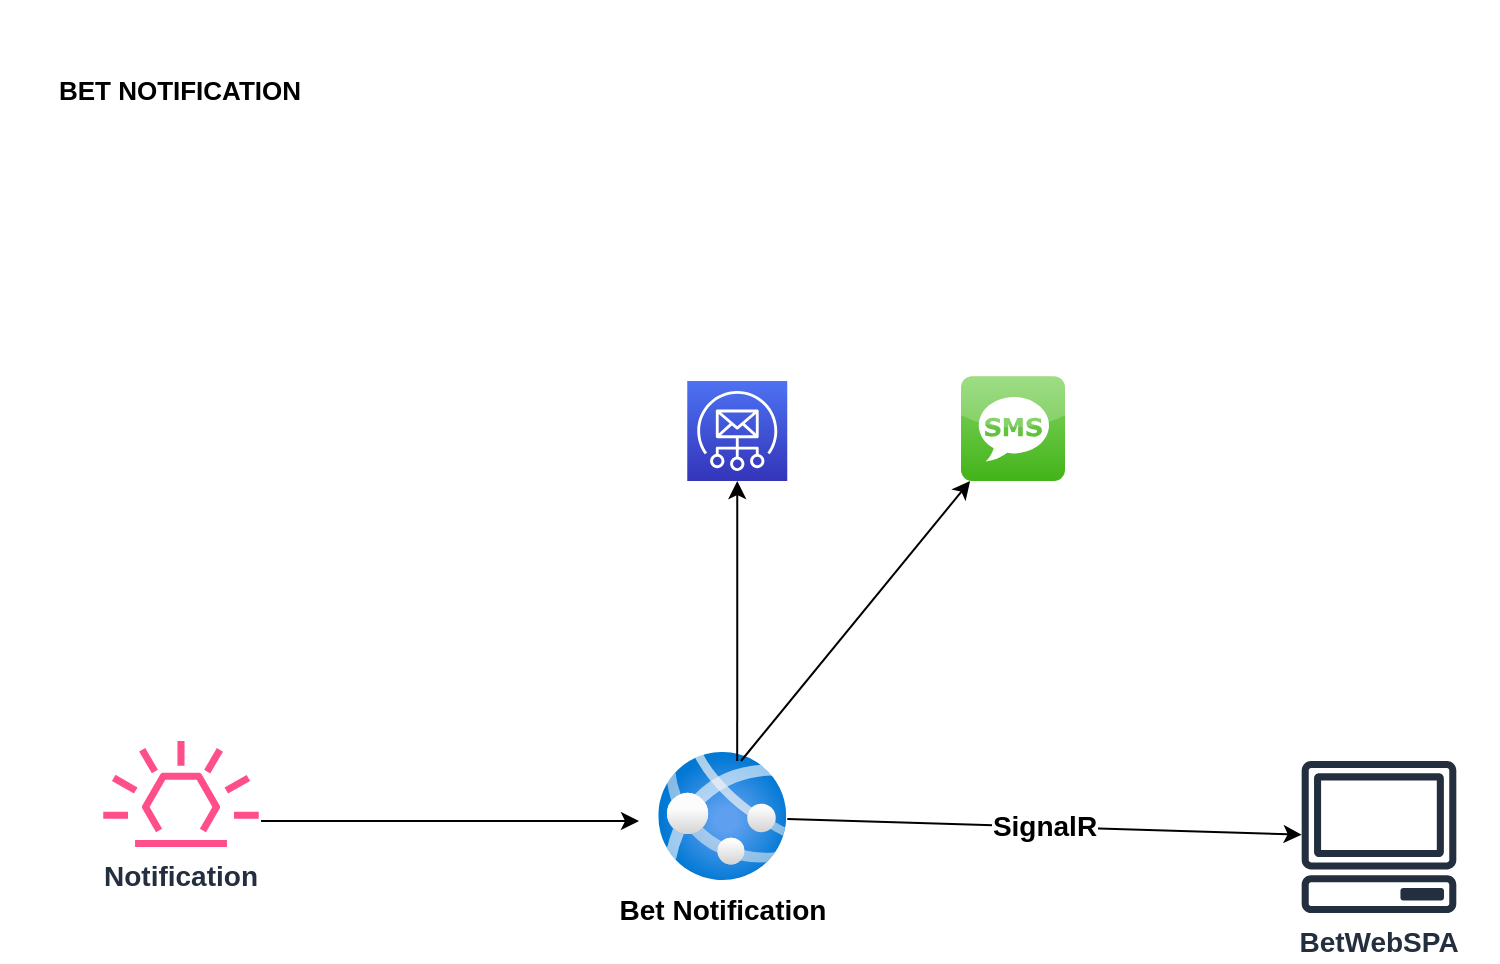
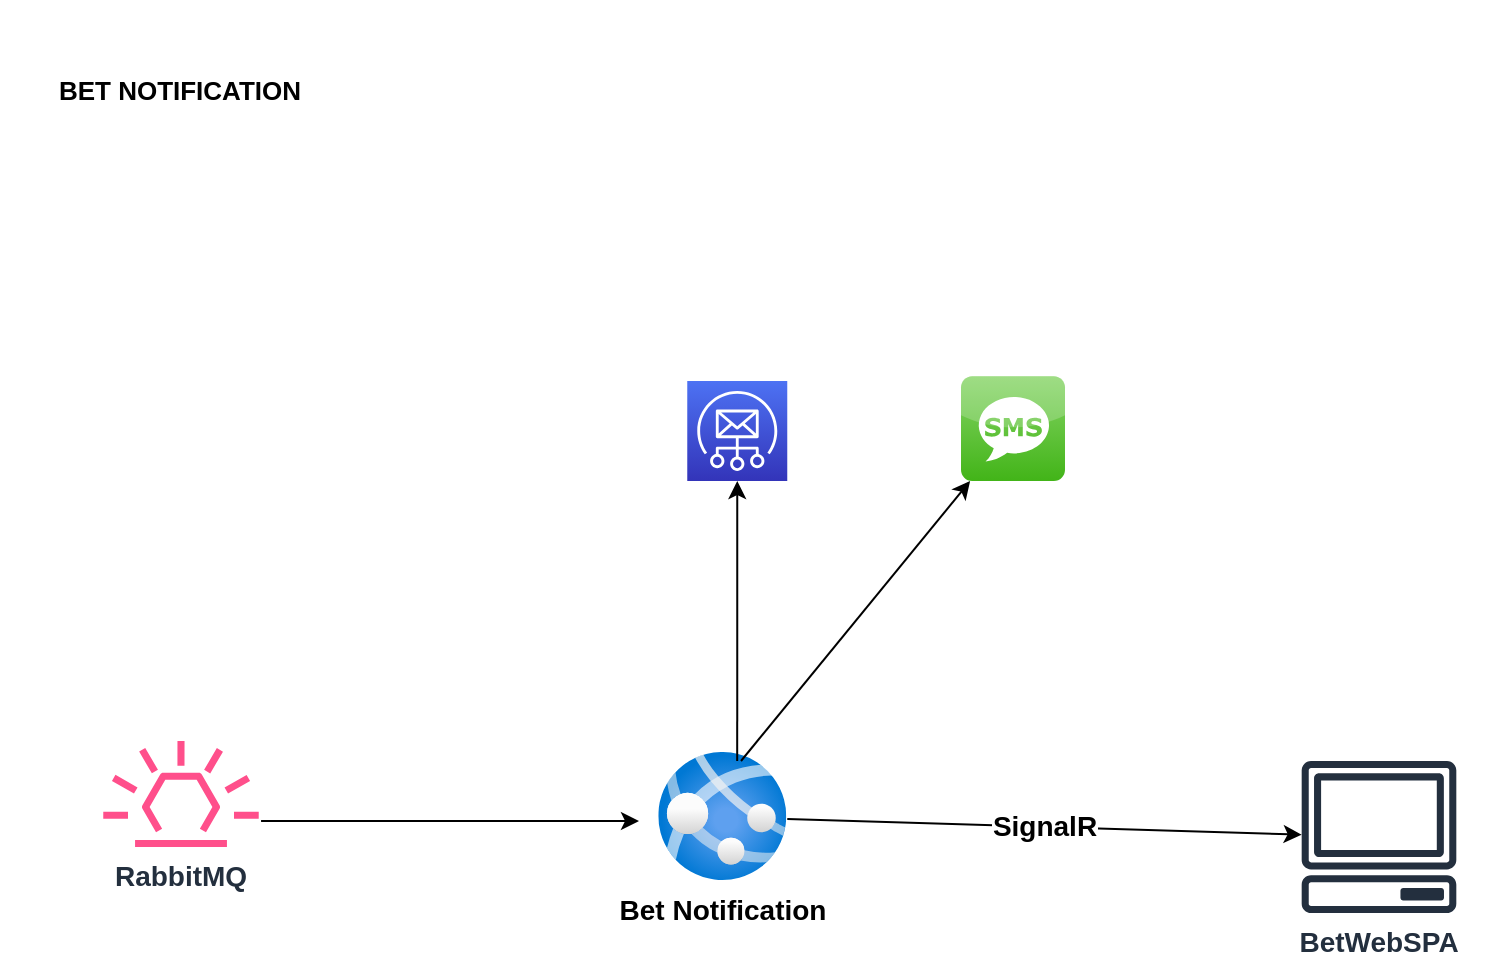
(182, 878) -> (182, 878)
